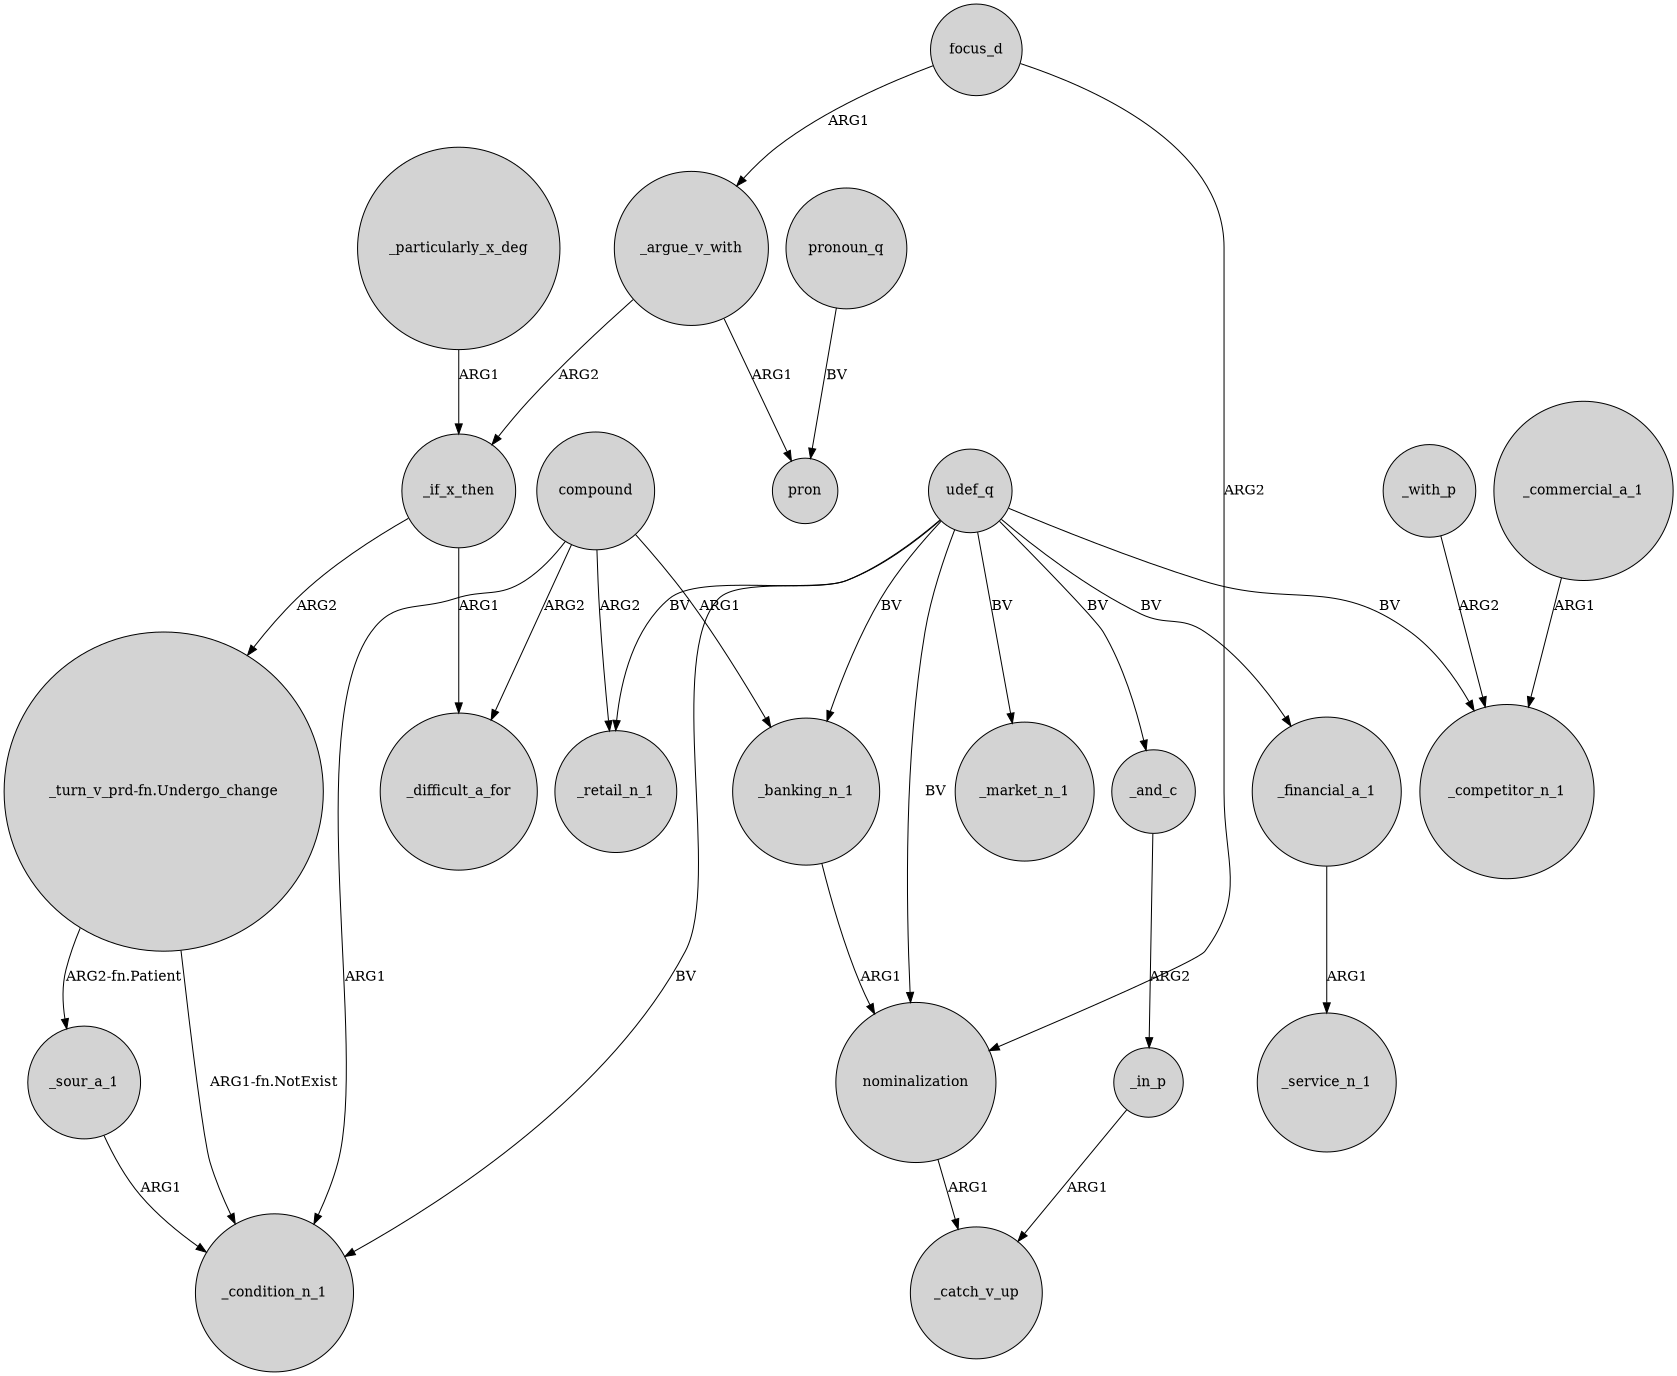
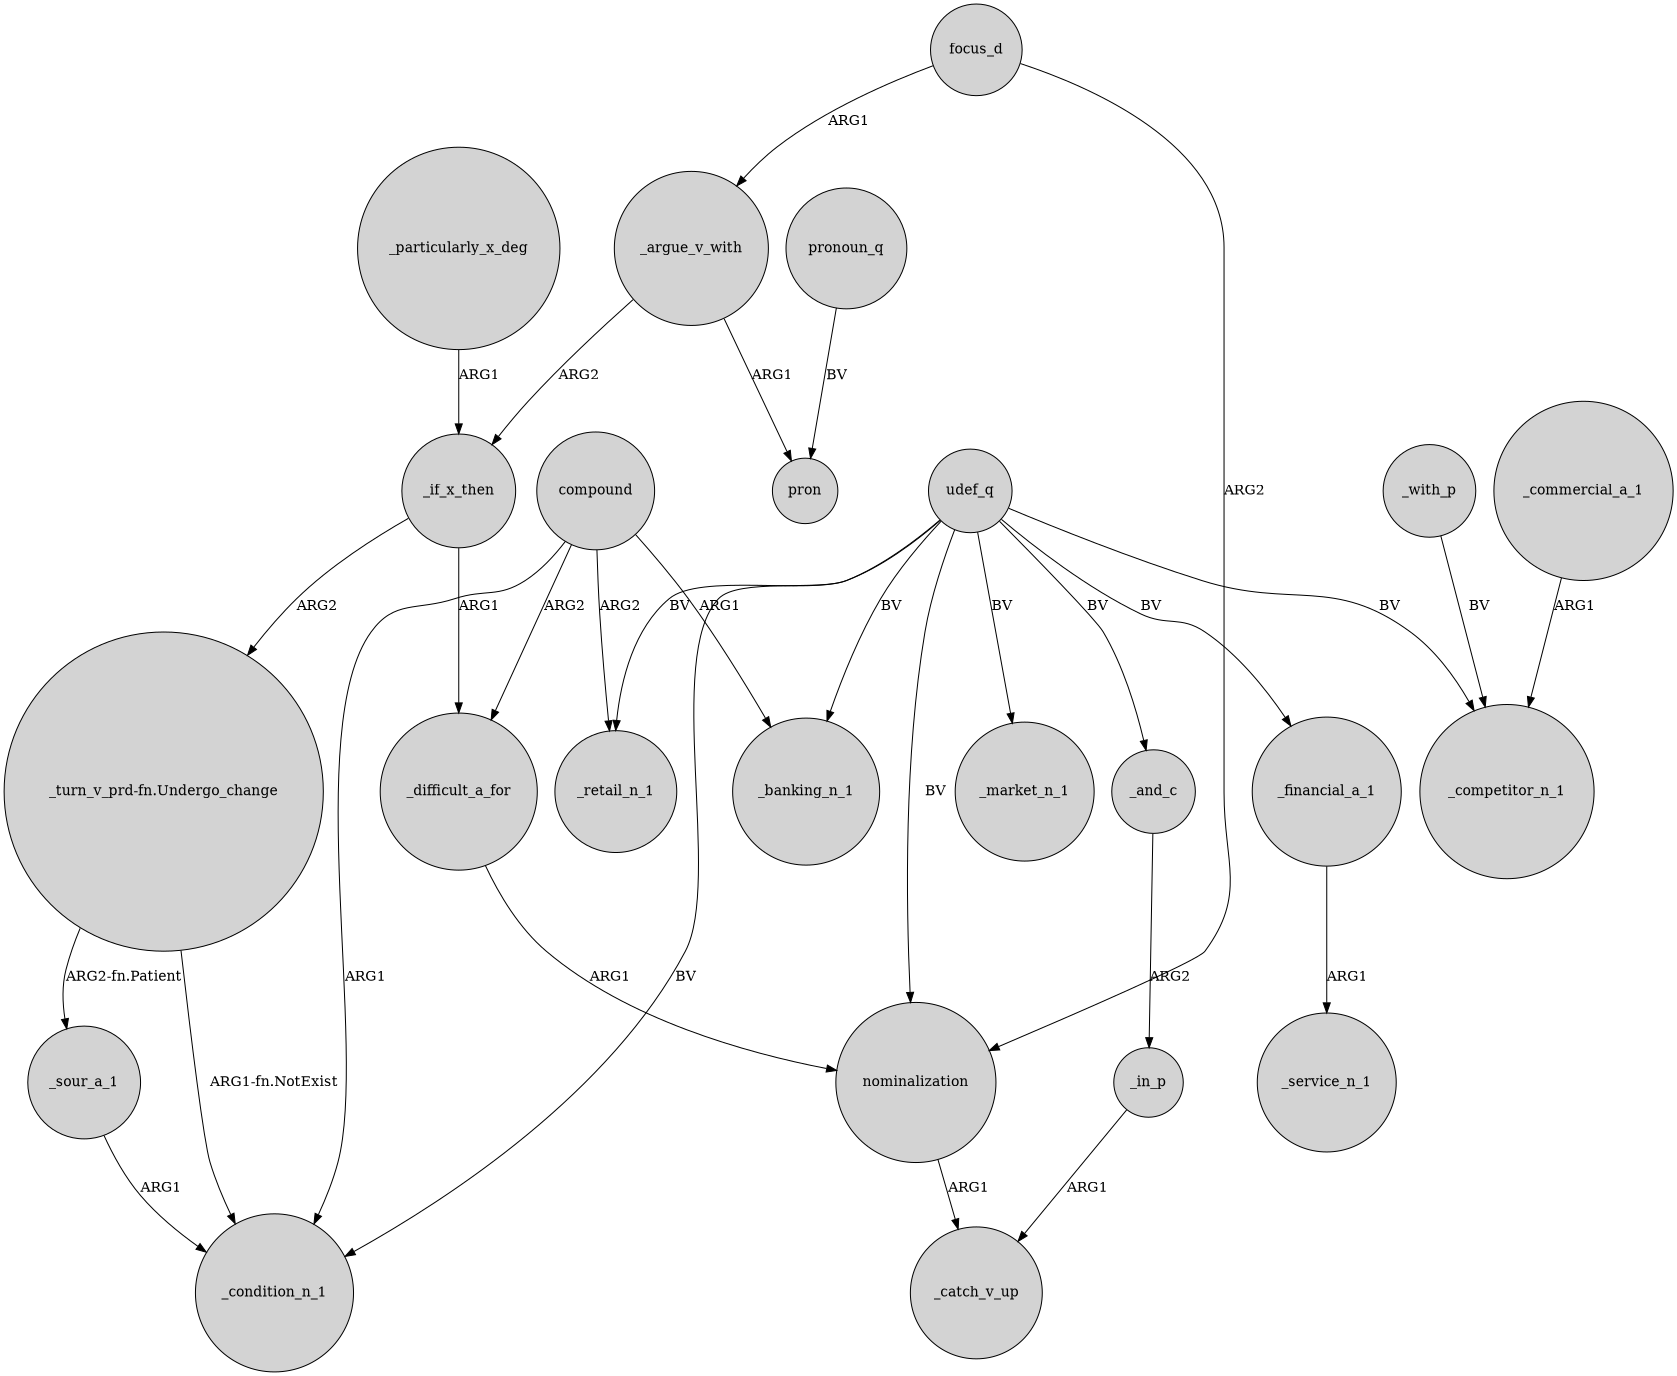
(1479, 606) -> (1479, 606)
(842, 935) -> (631, 1005)
